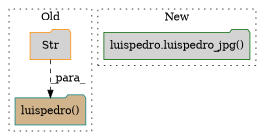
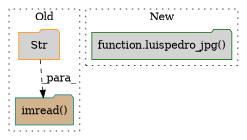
(177, 46) -> (162, 46)
(50, 111) -> (44, 111)
